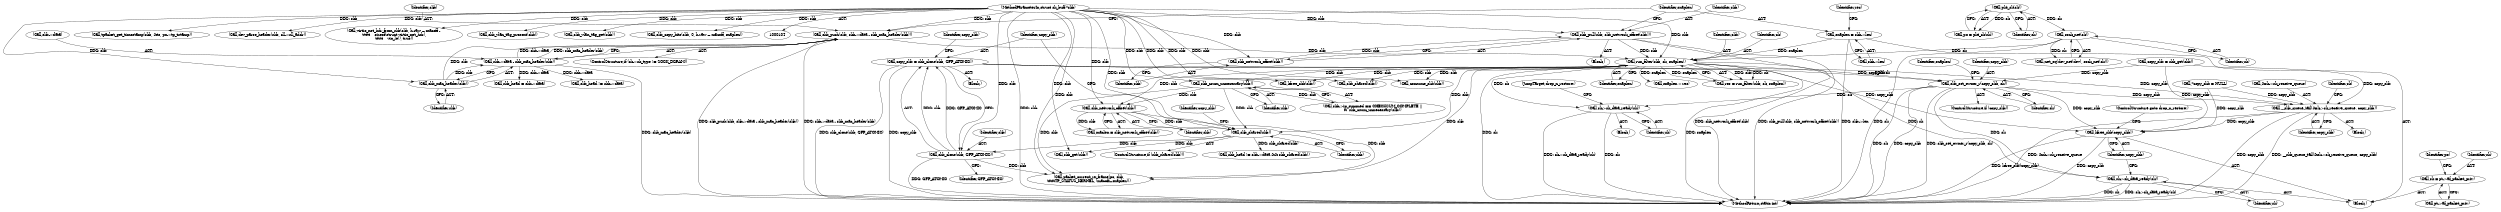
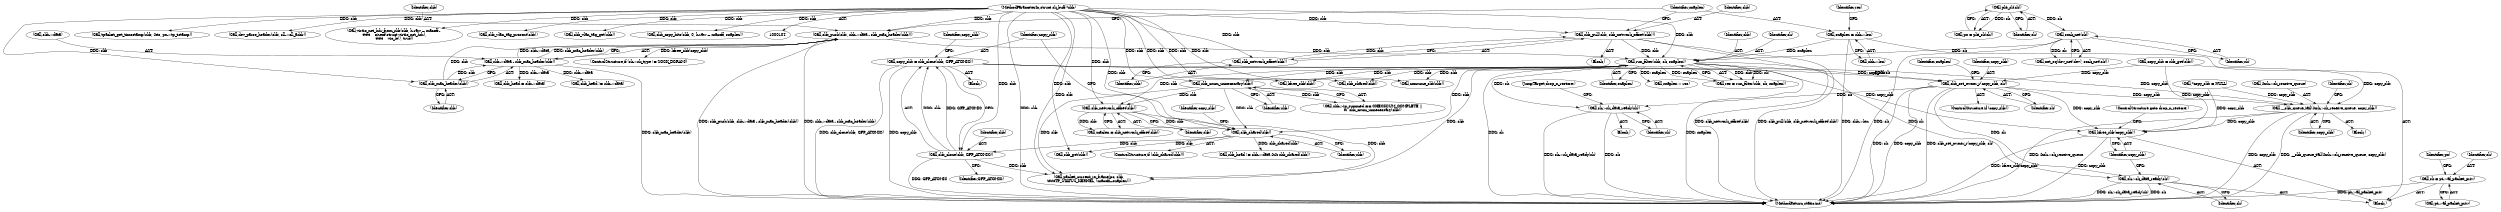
(703, 51) -> (684, 51)
none -> (2231, 197)
